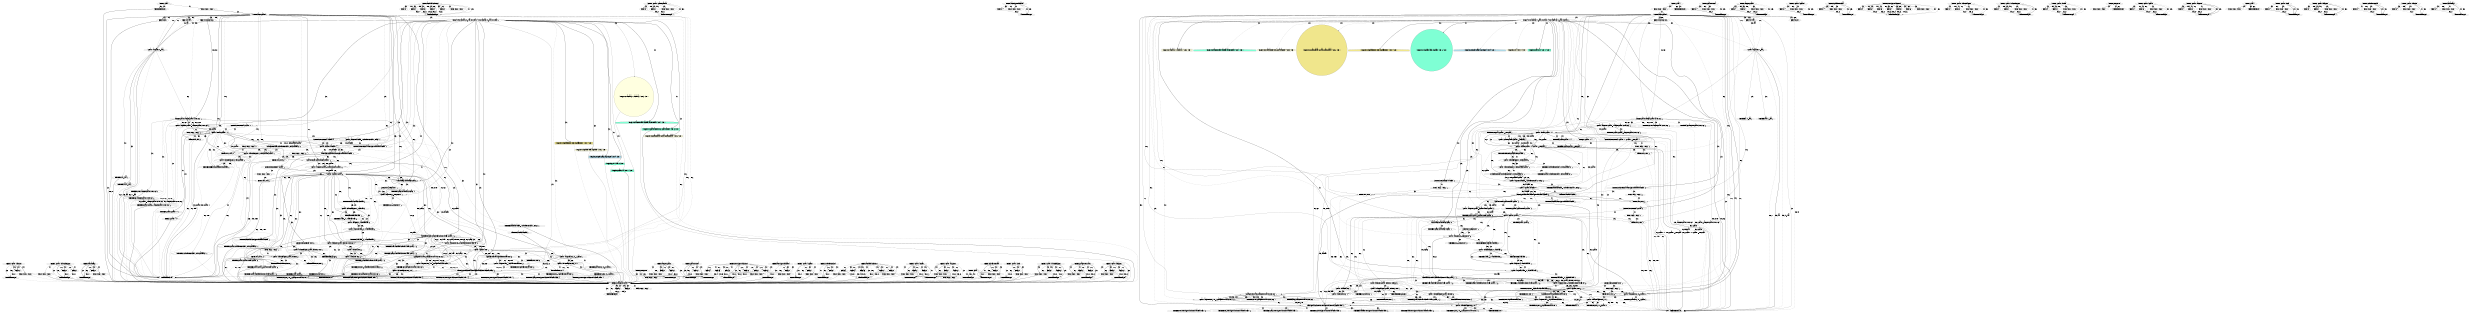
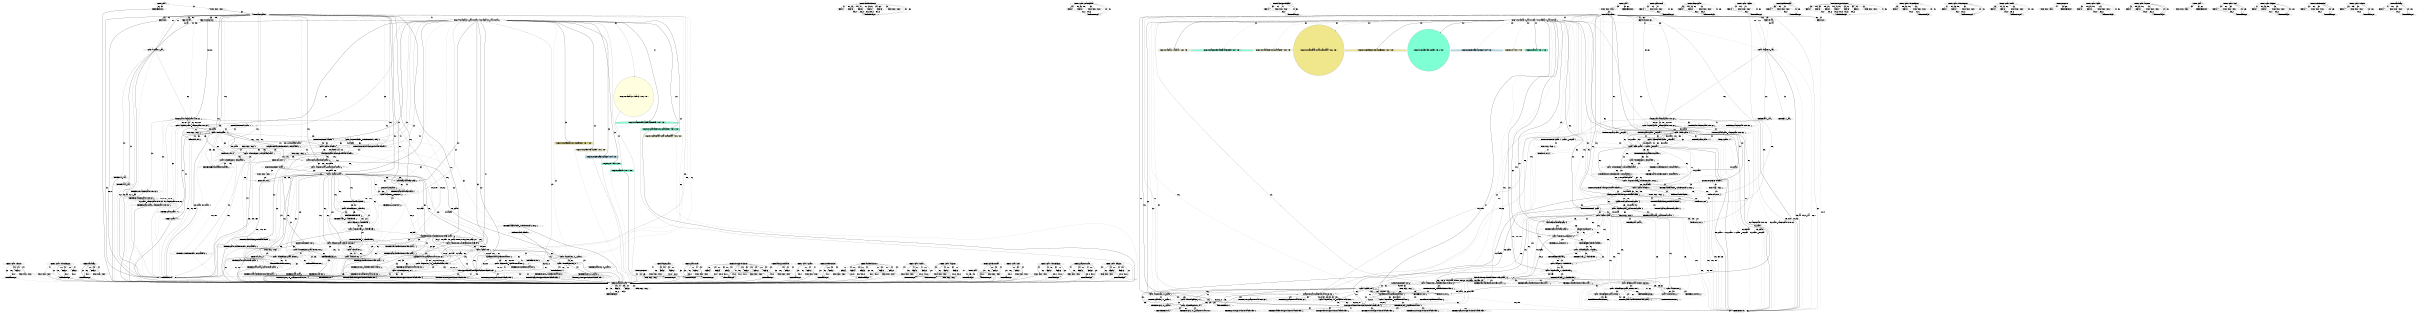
(1541, 143) -> (1655, 136)
